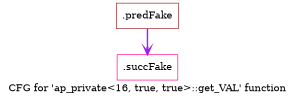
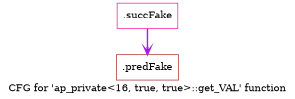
(147, 38) -> (147, 38)
